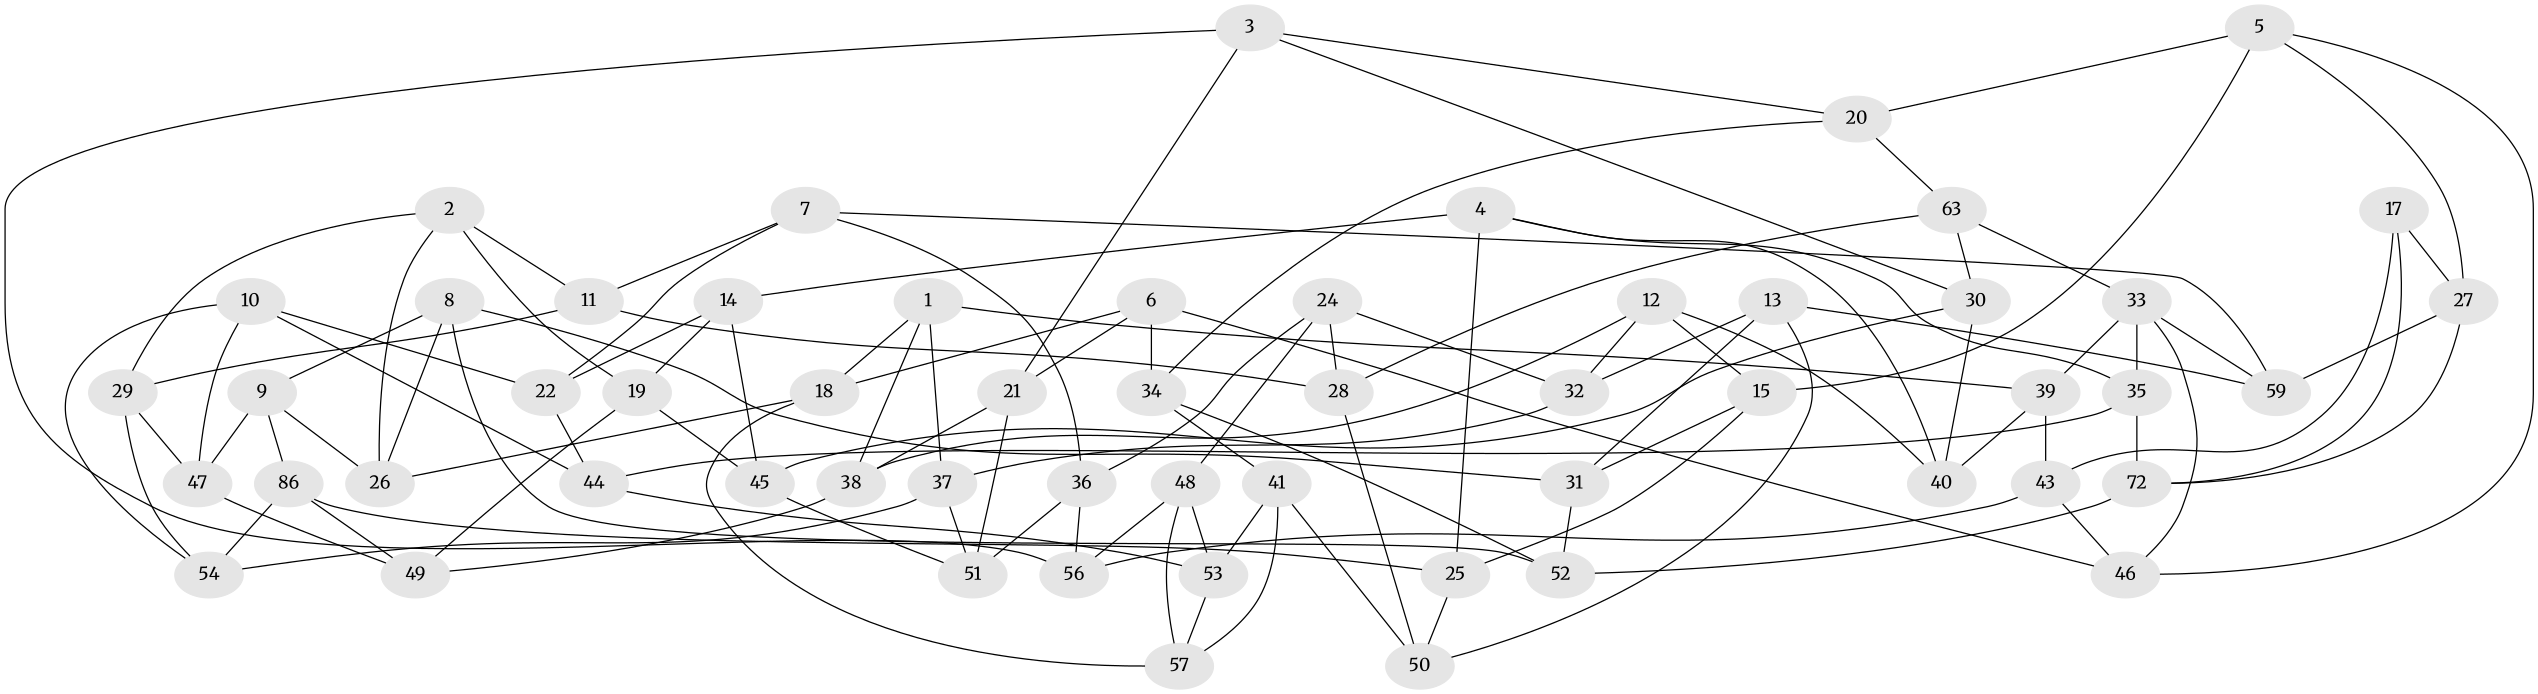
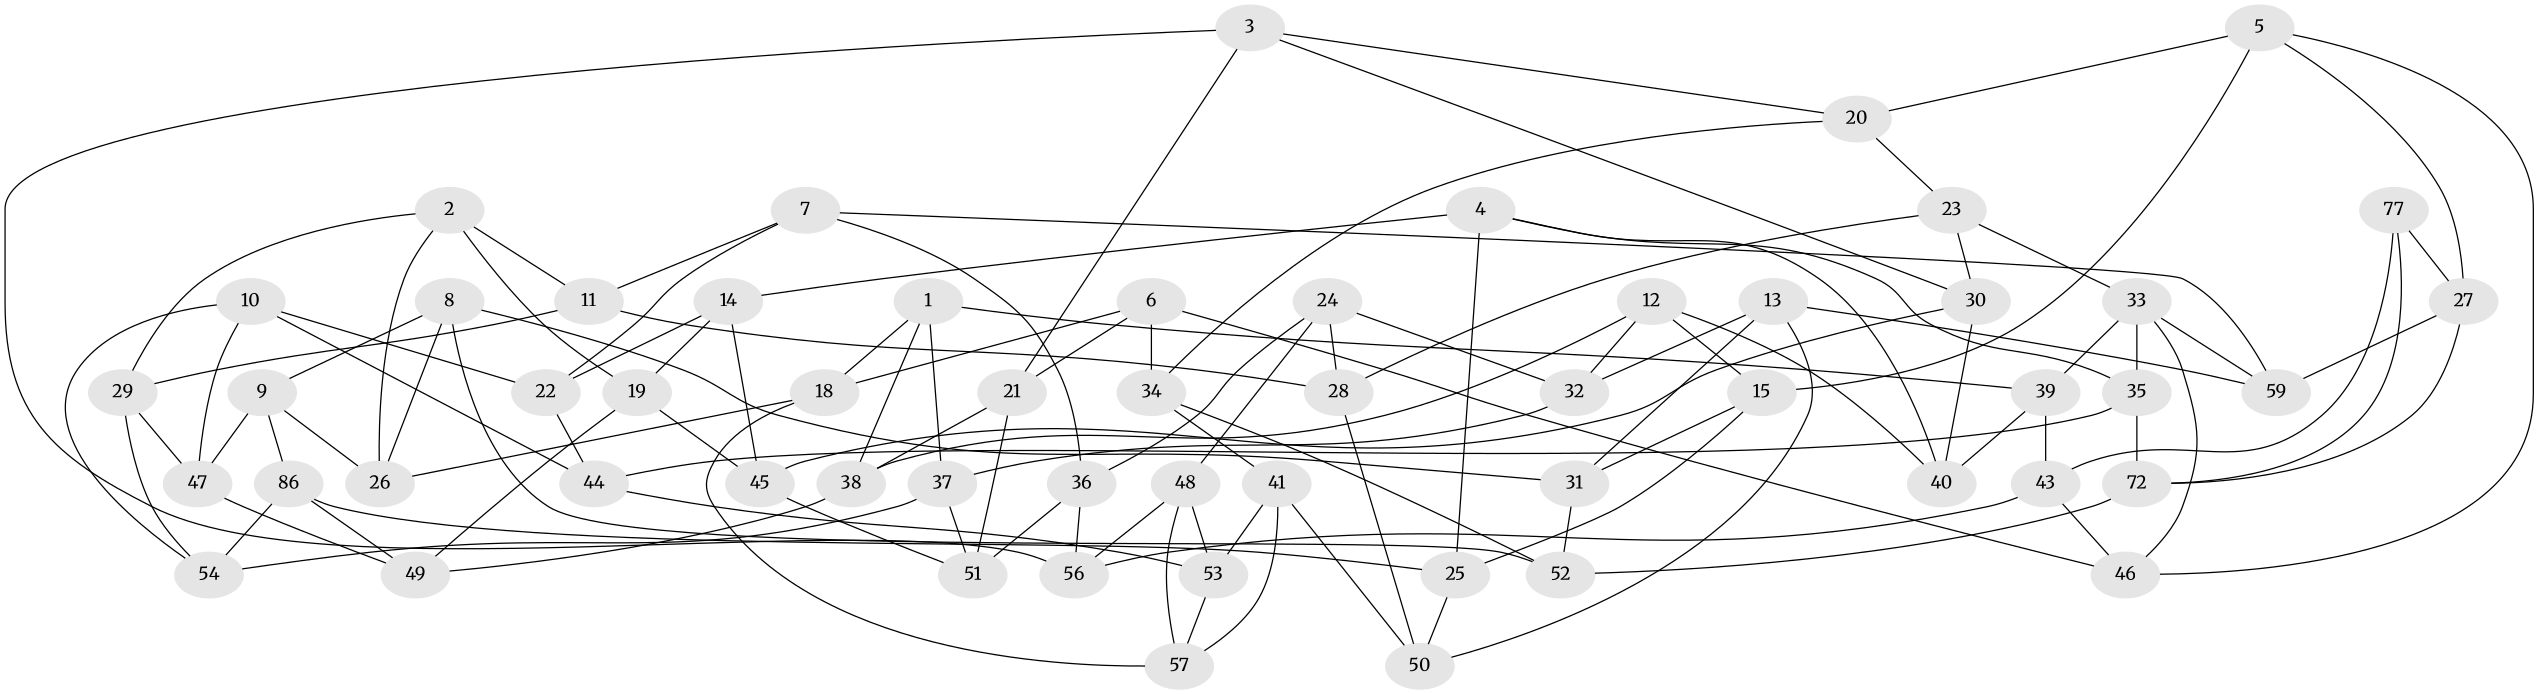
(1952, 210) -> (1952, 210)
(2394, 210) -> (2394, 210)
